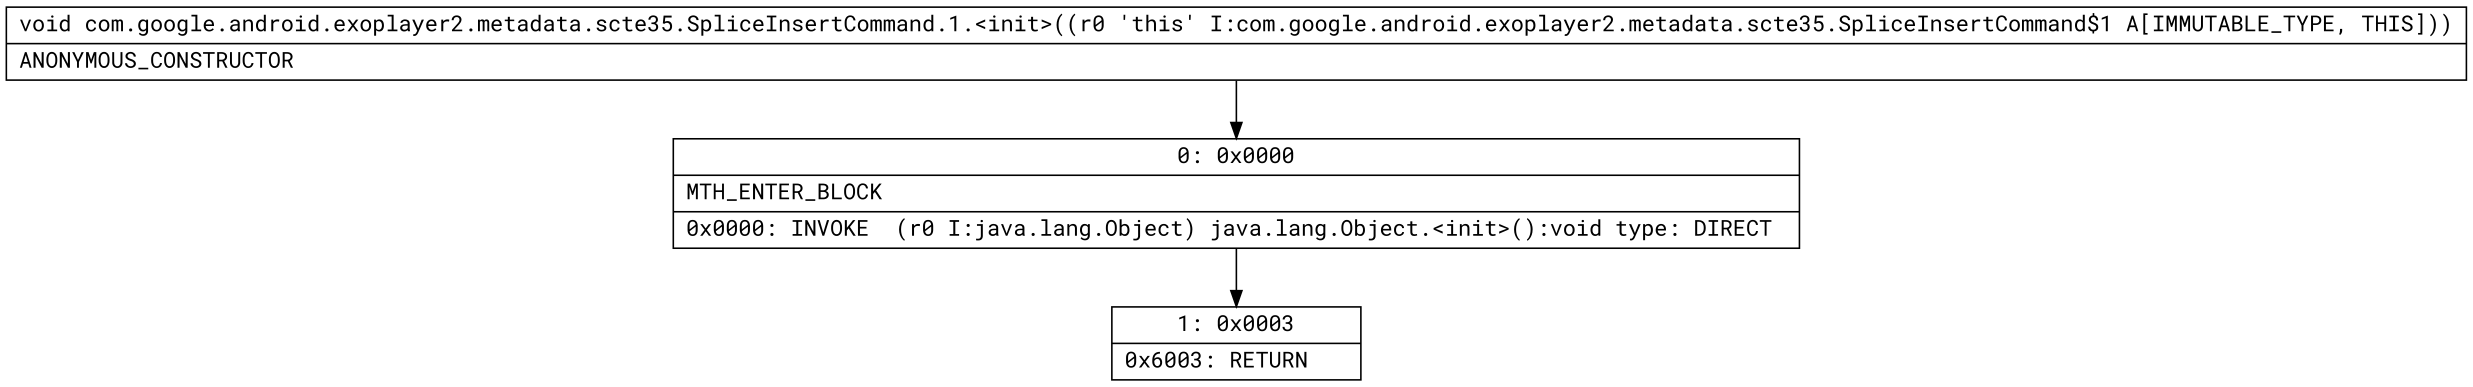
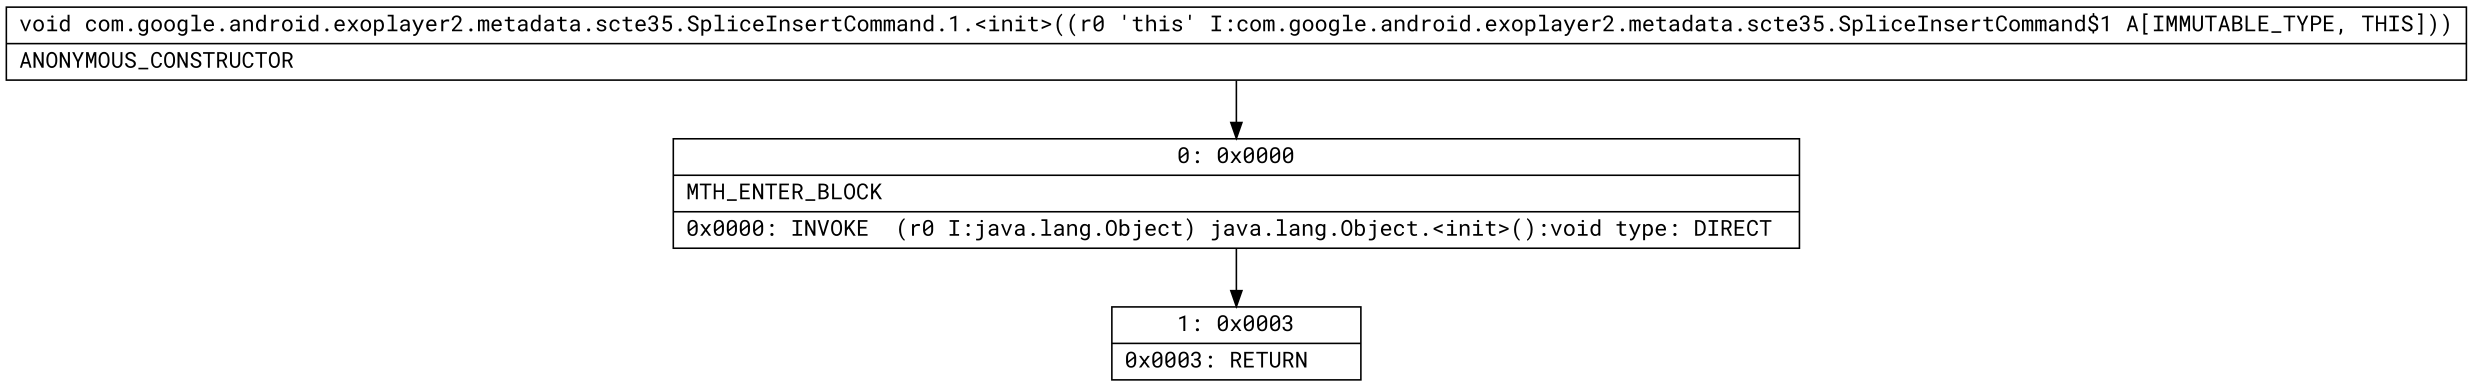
(1236, 361) -> (1236, 361)
